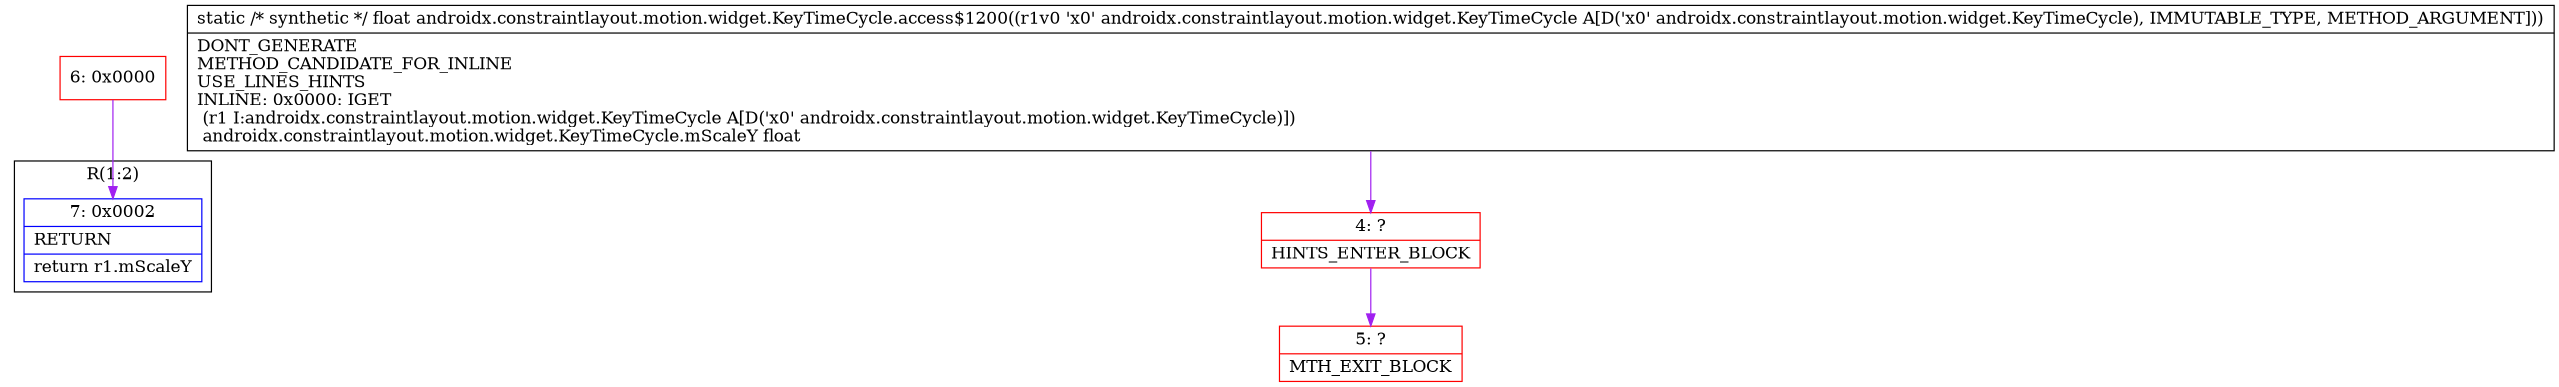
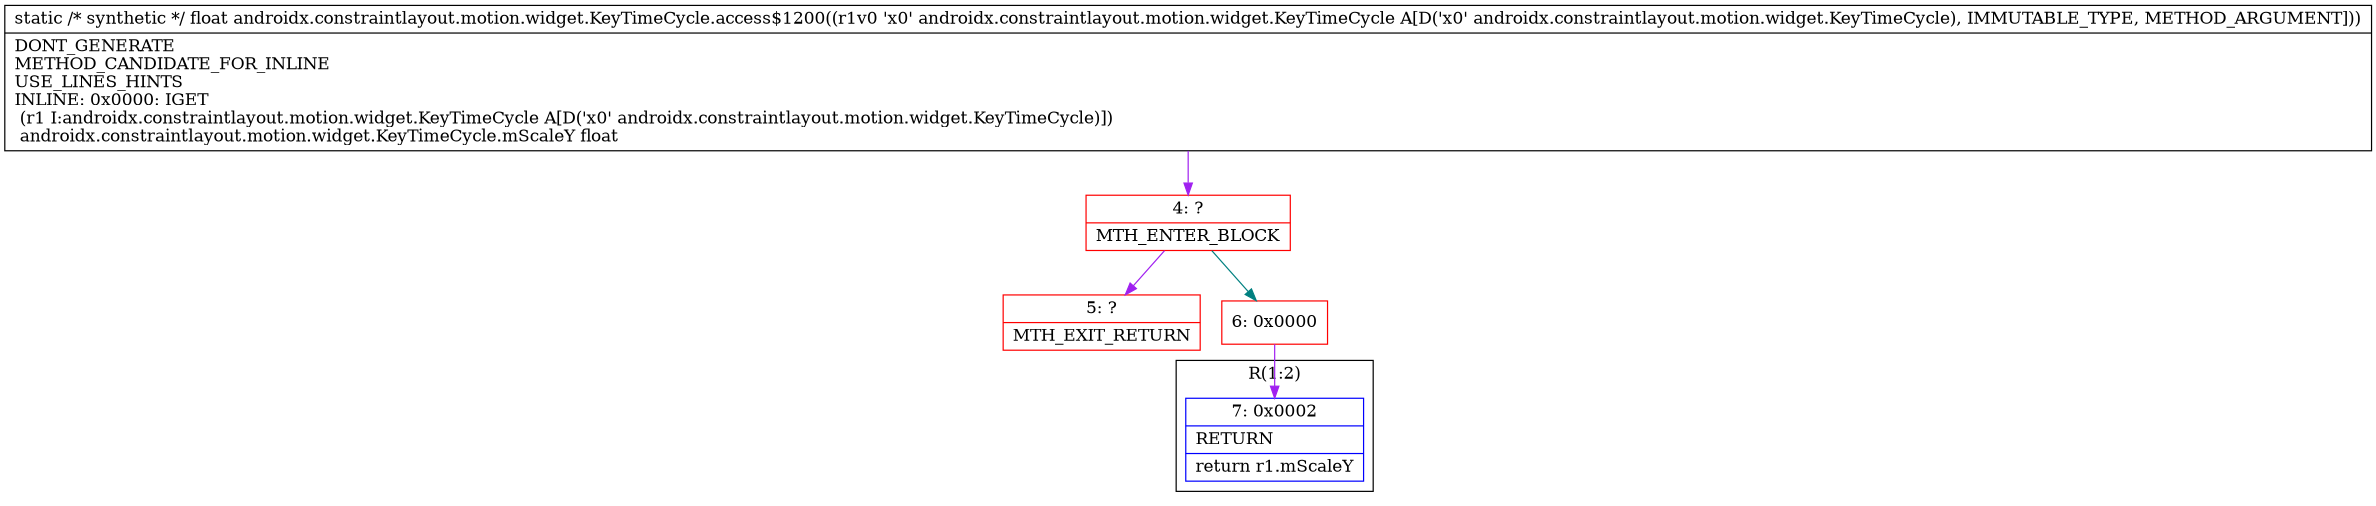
(1371, 253) -> (1188, 236)
none -> (1230, 271)
(1371, 367) -> (1102, 336)
